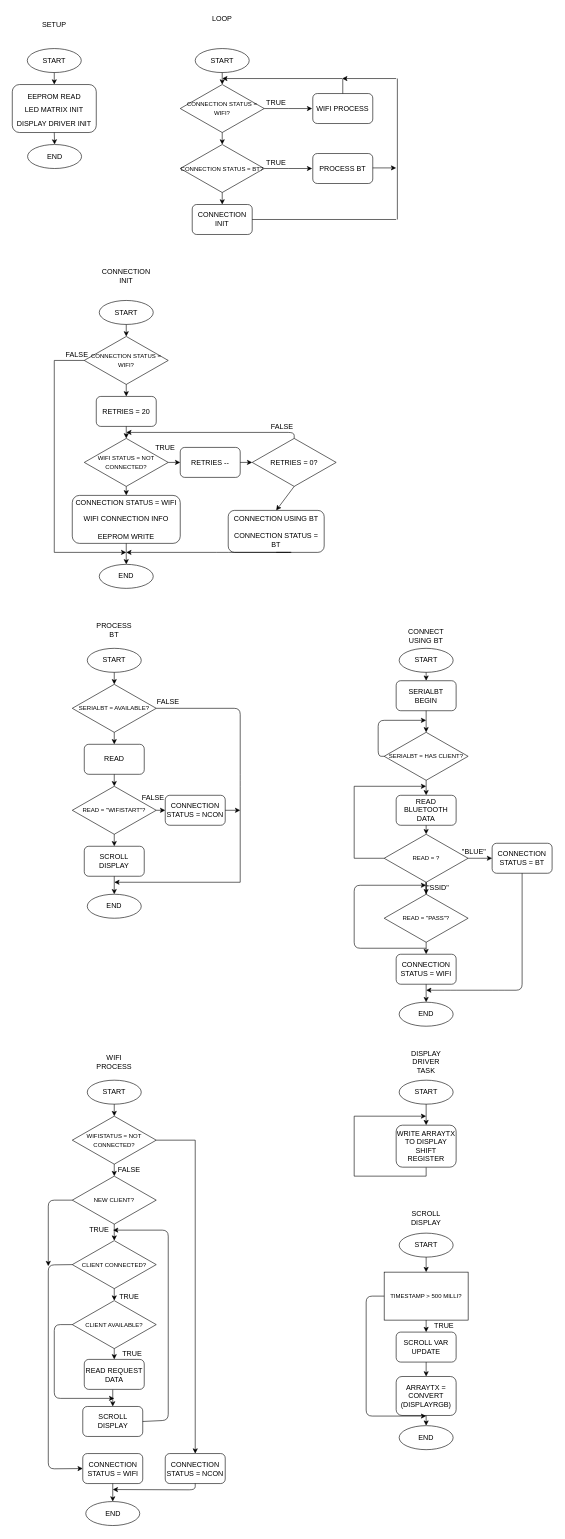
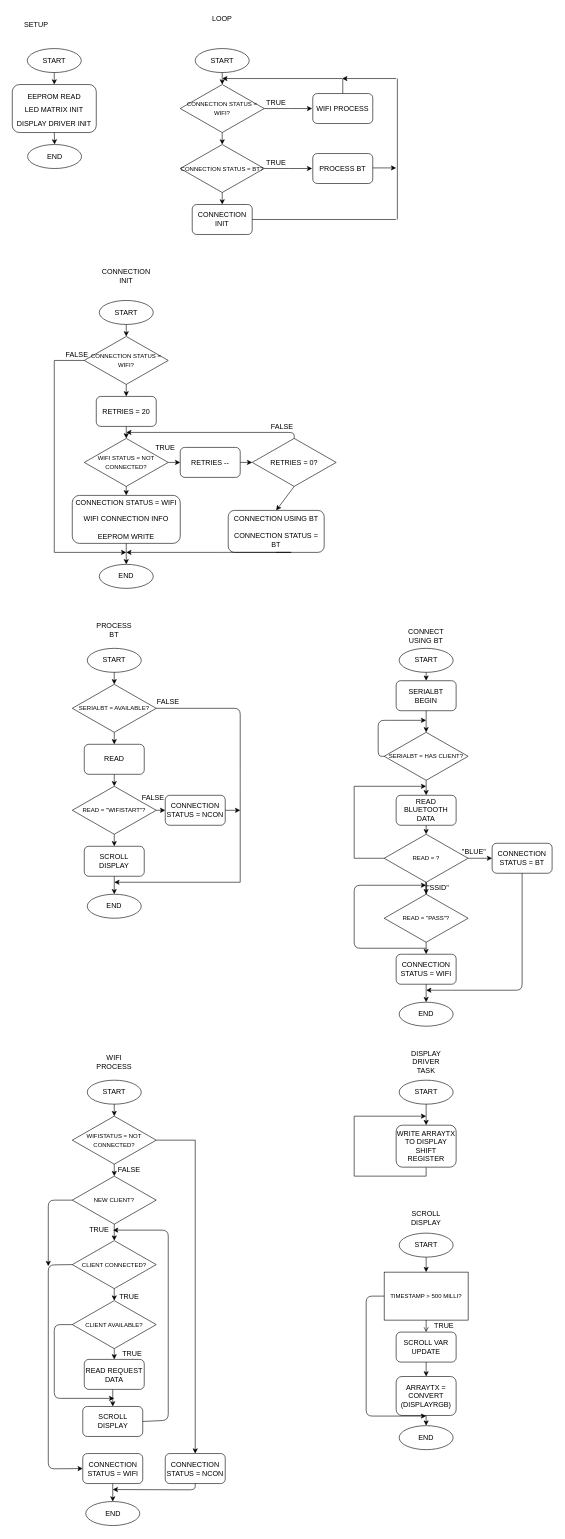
(54, 24) -> (36, 24)
(426, 1326) -> (426, 1328)
